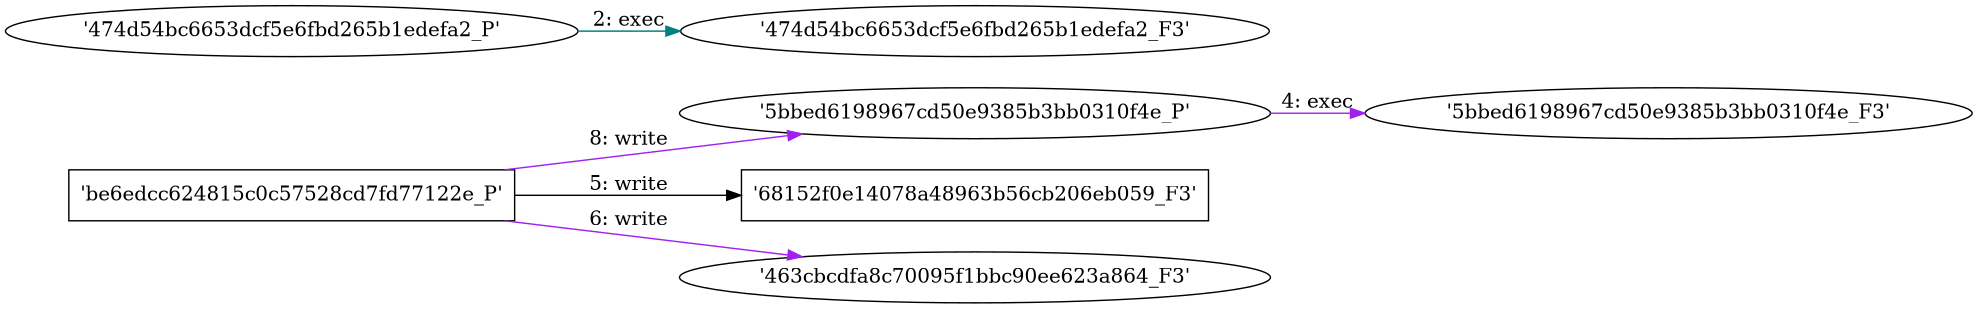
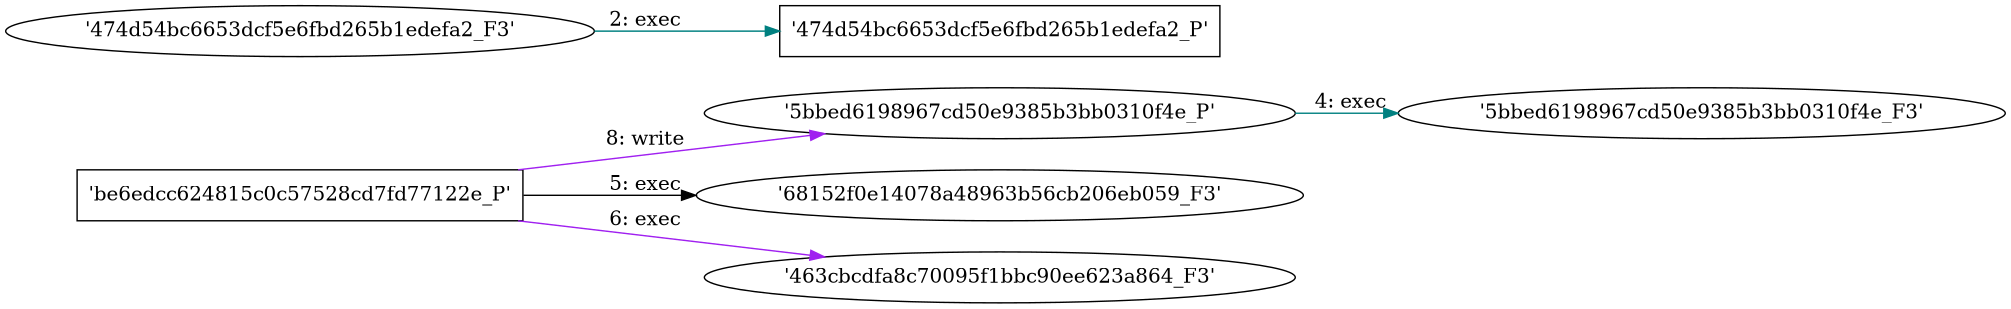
(292, 31) -> (1000, 31)
(622, 31) -> (680, 31)
(1310, 113) -> (1339, 113)
(629, 185) -> (645, 185)
(975, 195) -> (1000, 195)
(629, 220) -> (645, 220)
